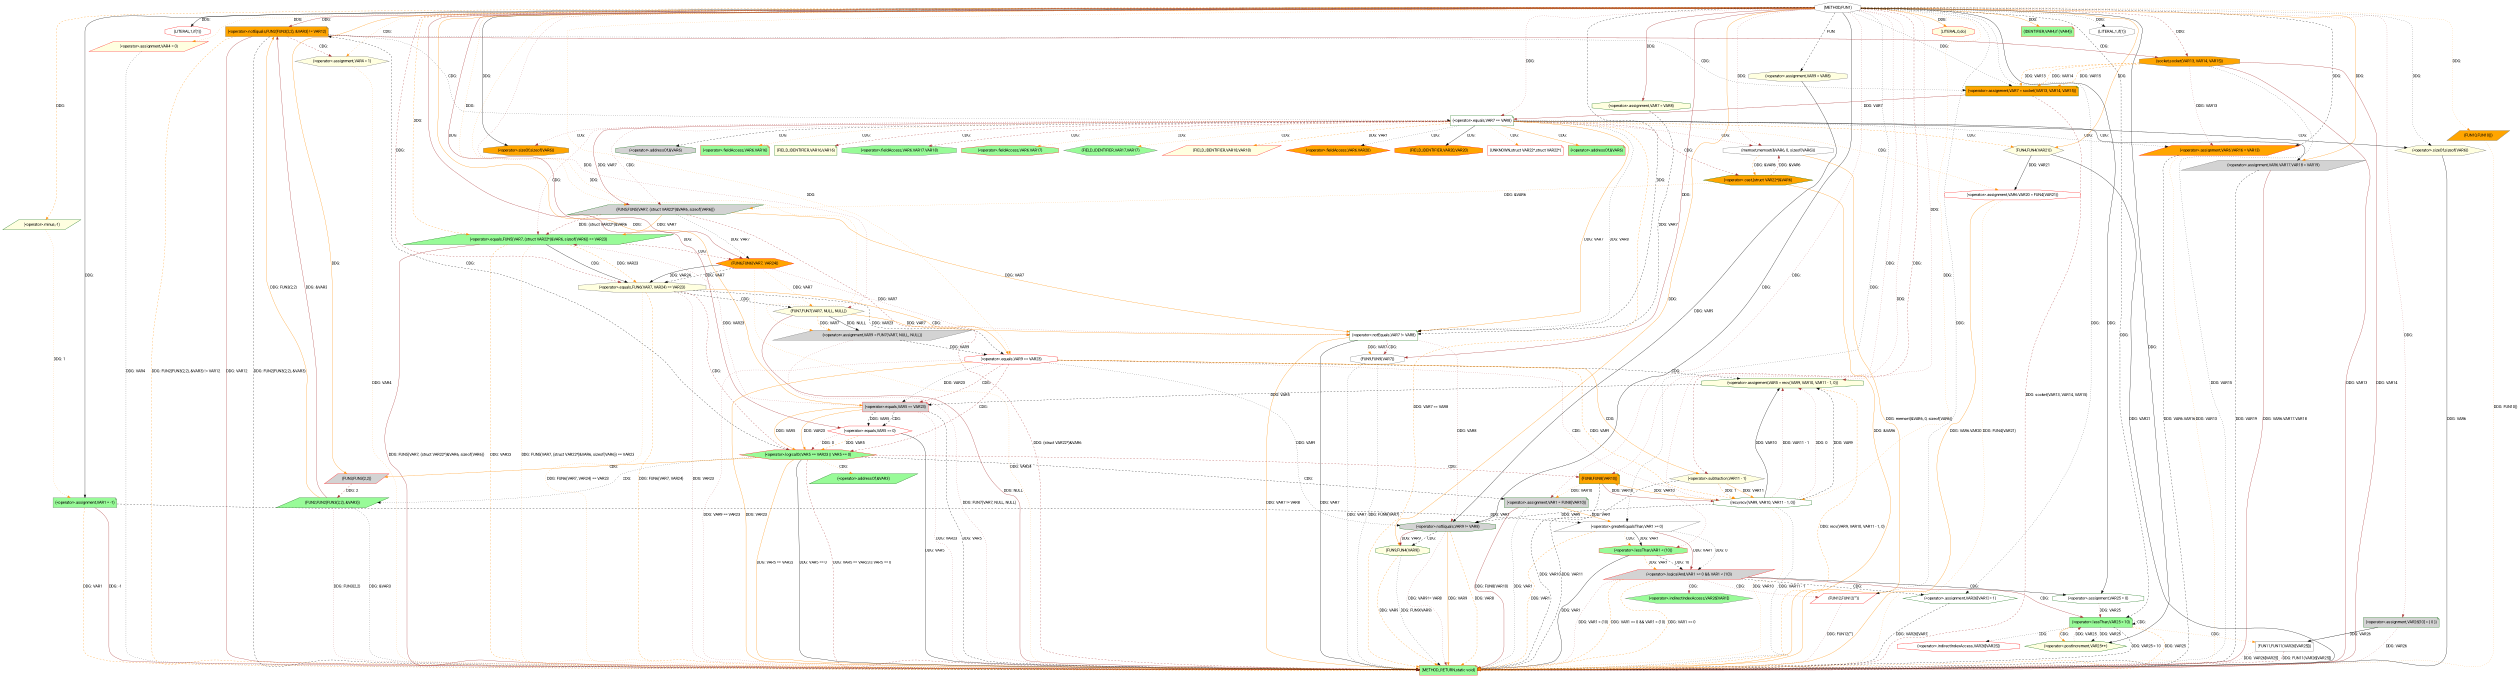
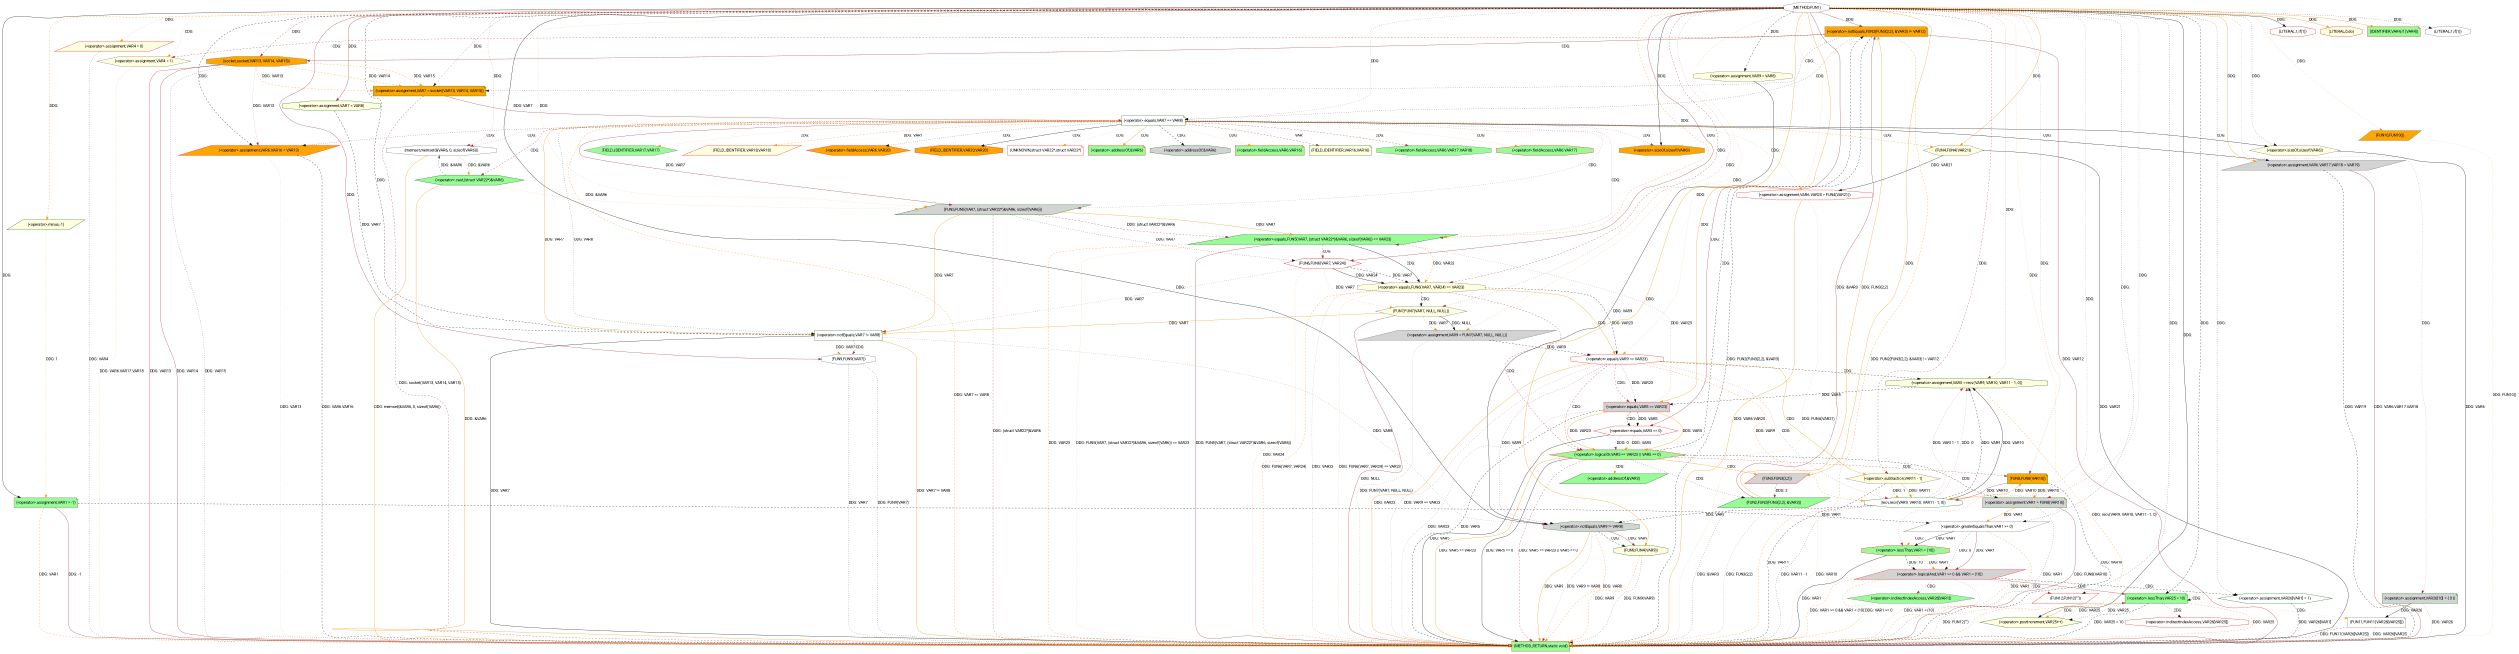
(1832, 32) -> (1776, 32)
(967, 136) -> (1300, 136)
(1758, 180) -> (469, 180)
(755, 263) -> (1323, 263)
(382, 383) -> (122, 371)
(2098, 598) -> none
